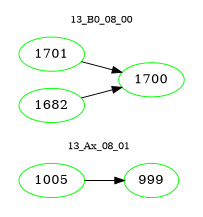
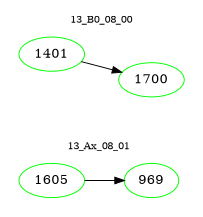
(52, 54) -> (52, 54)
(52, 105) -> none
(52, 180) -> (52, 180)
(151, 180) -> (151, 180)
